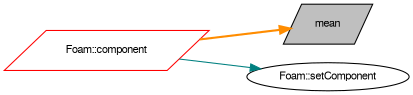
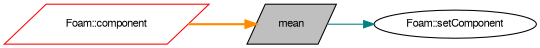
(215, 63) -> (345, 24)
